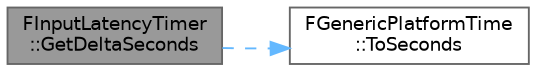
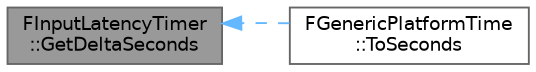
(247, 48) -> (266, 23)
